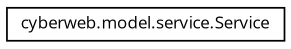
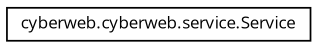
(146, 24) -> (159, 24)
